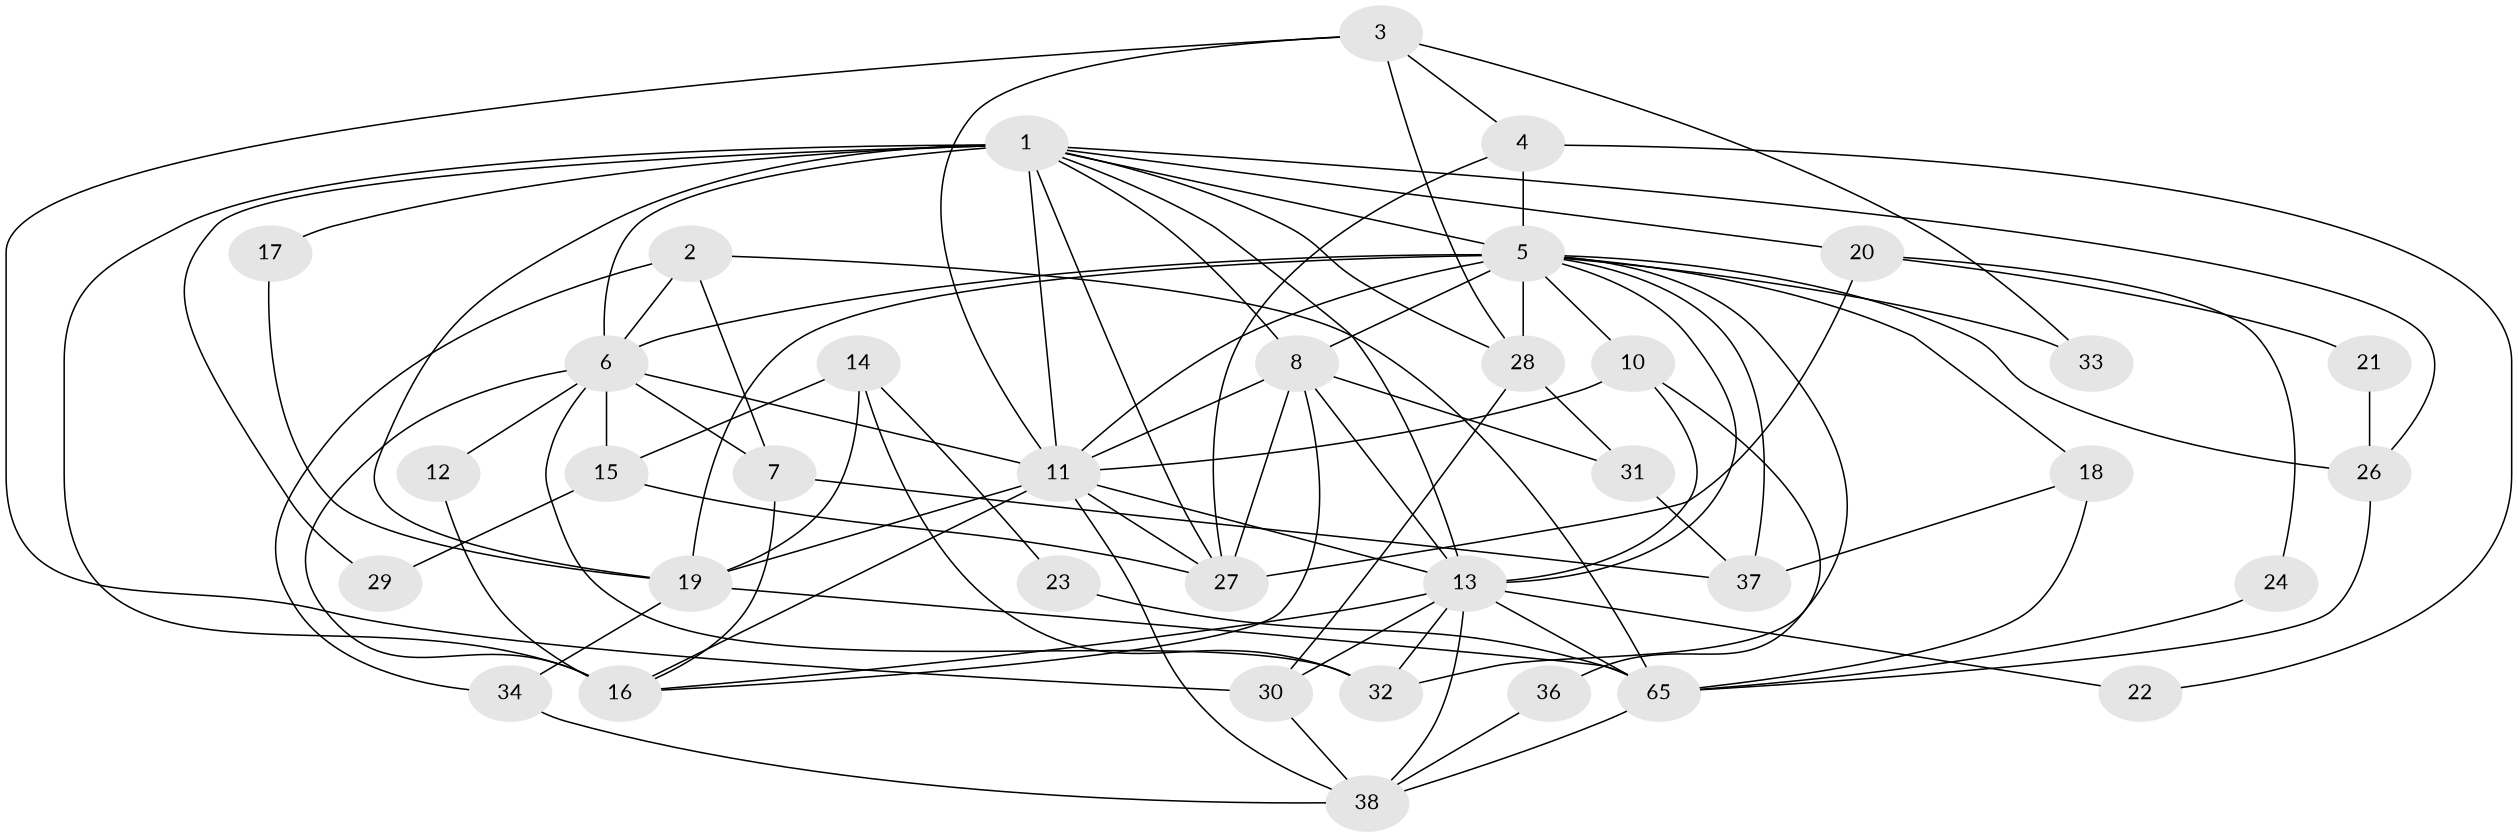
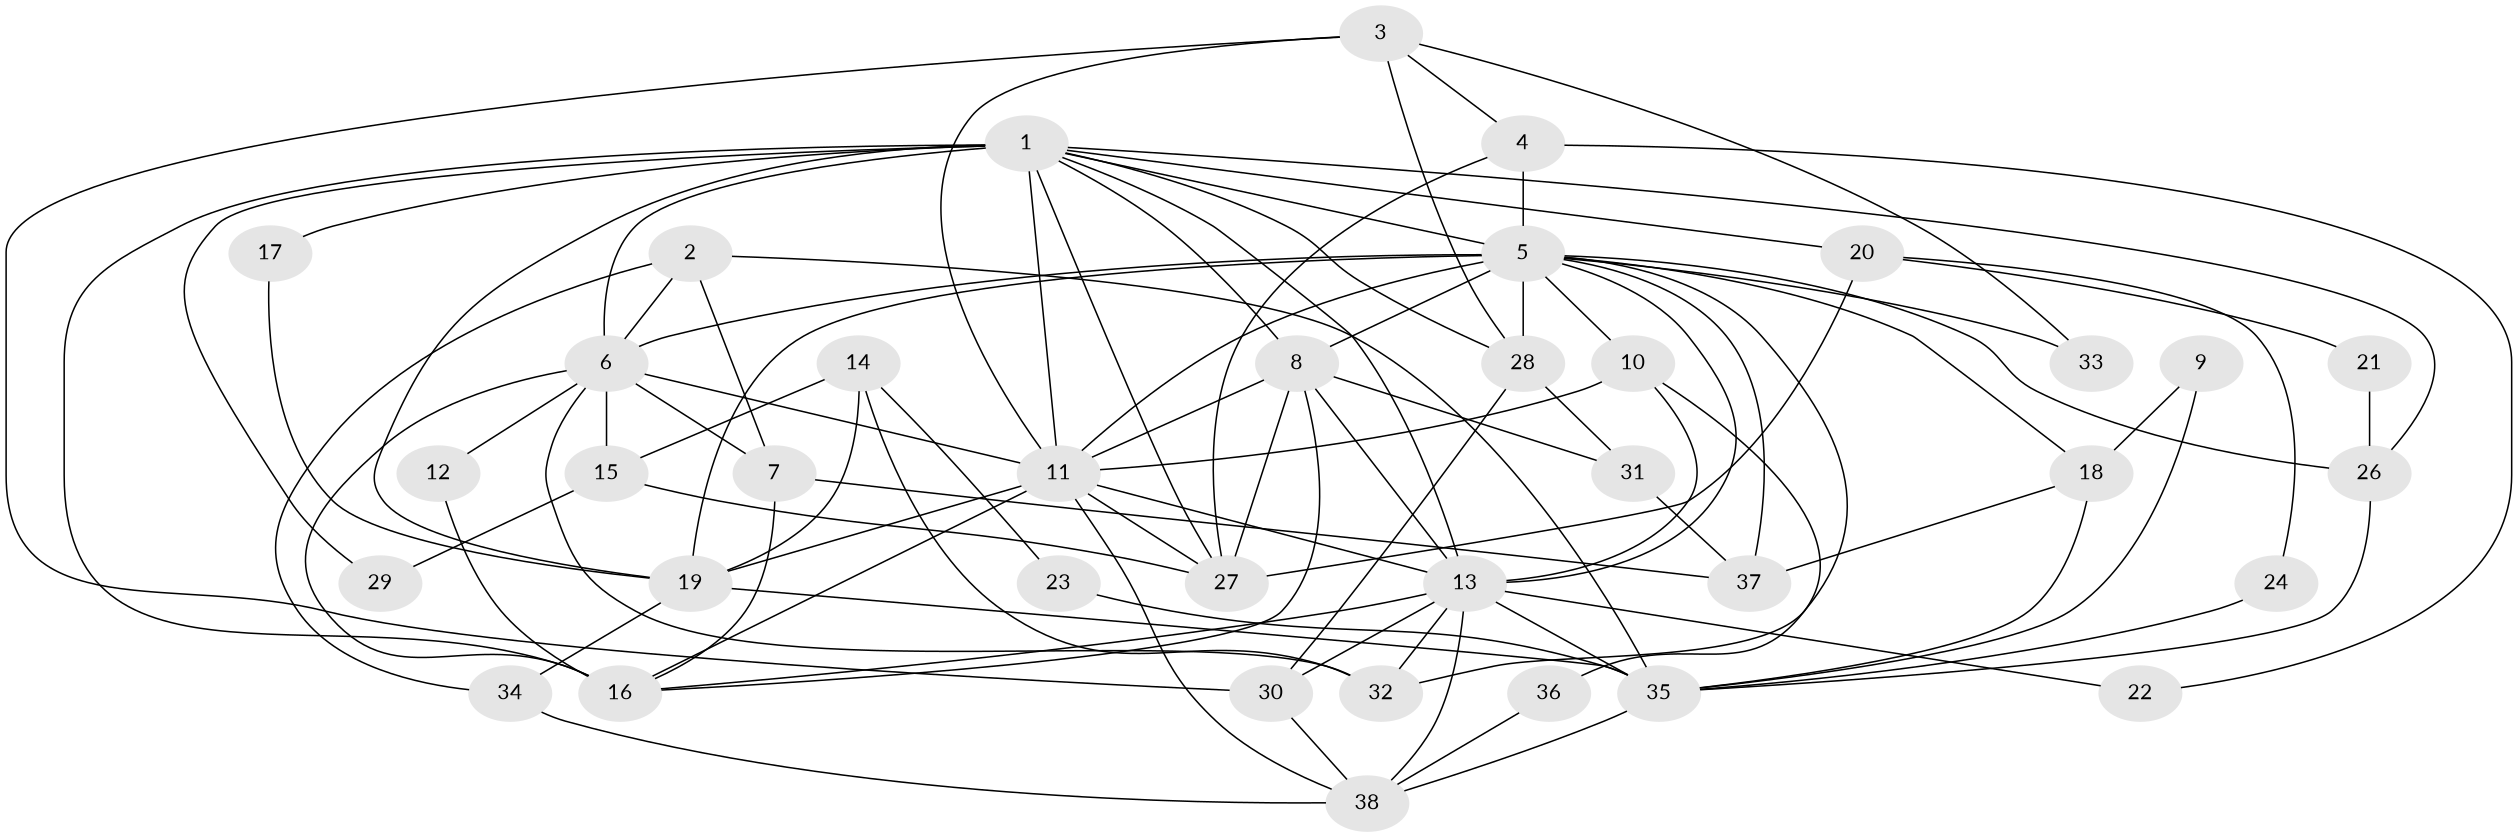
none -> (2202, 364)
(1659, 694) -> (1659, 694)
